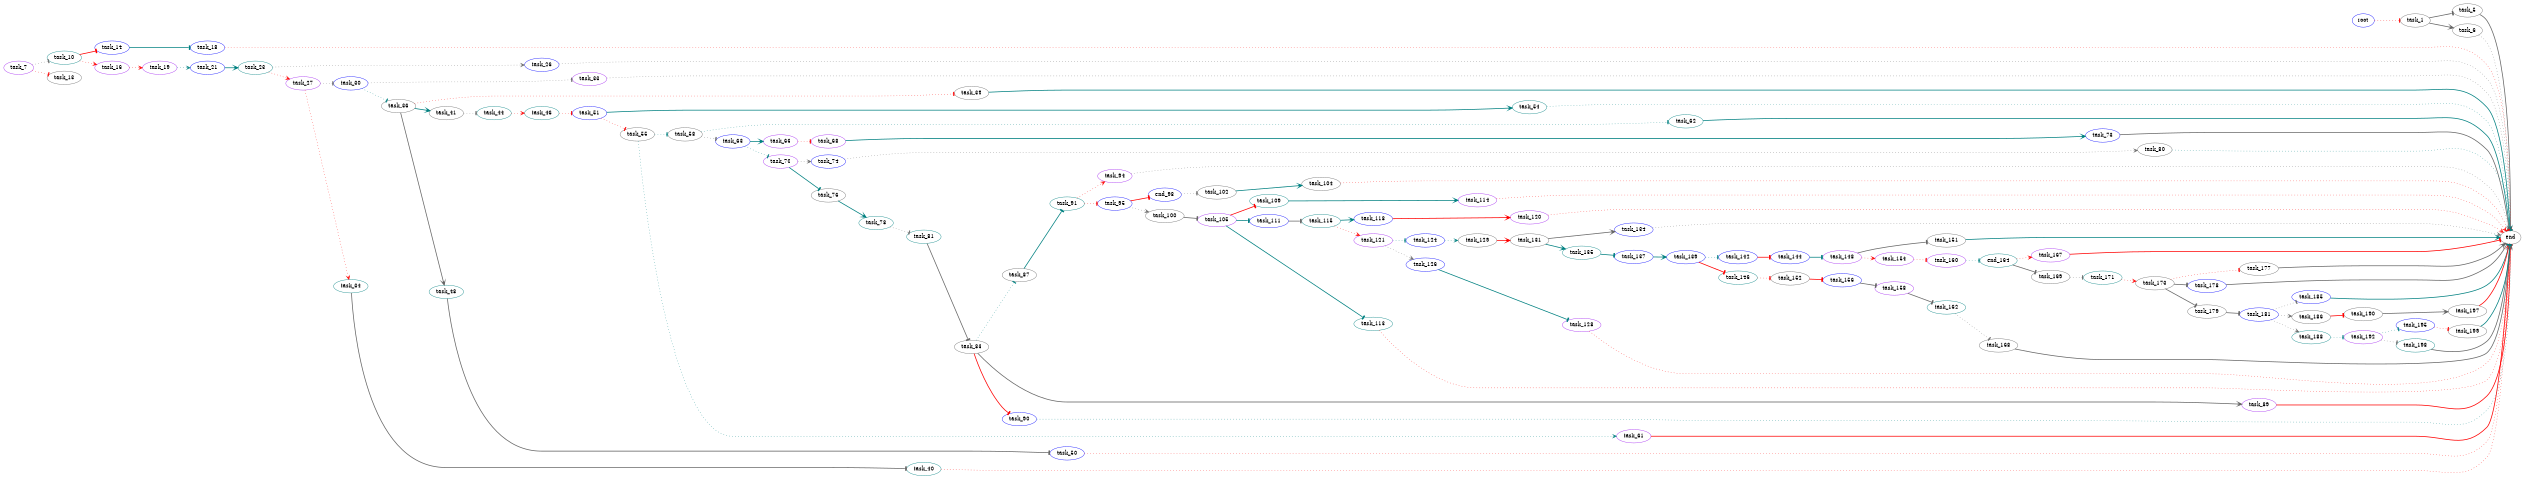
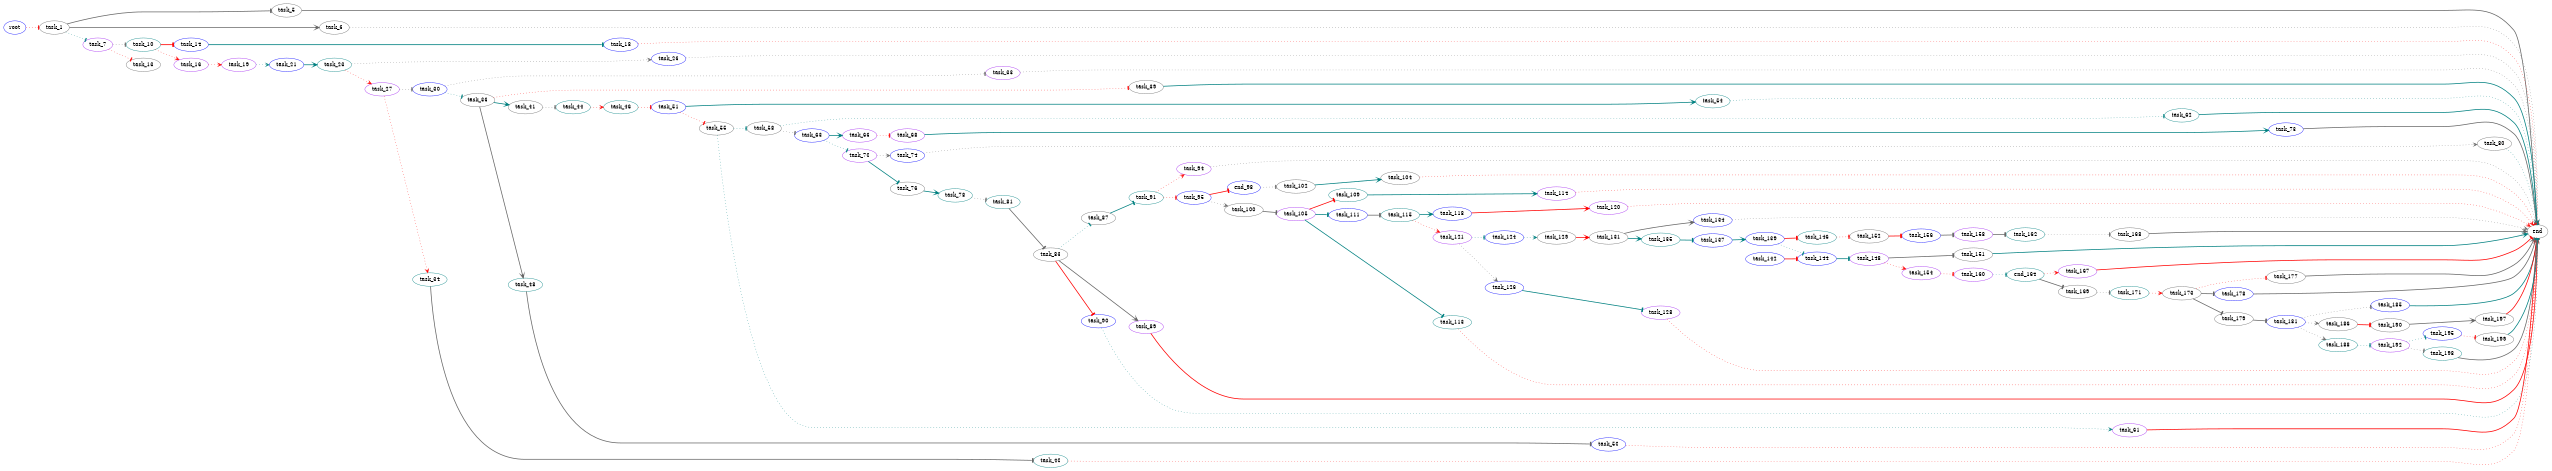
none -> (75, 36)
(1711, 257) -> (1790, 248)
